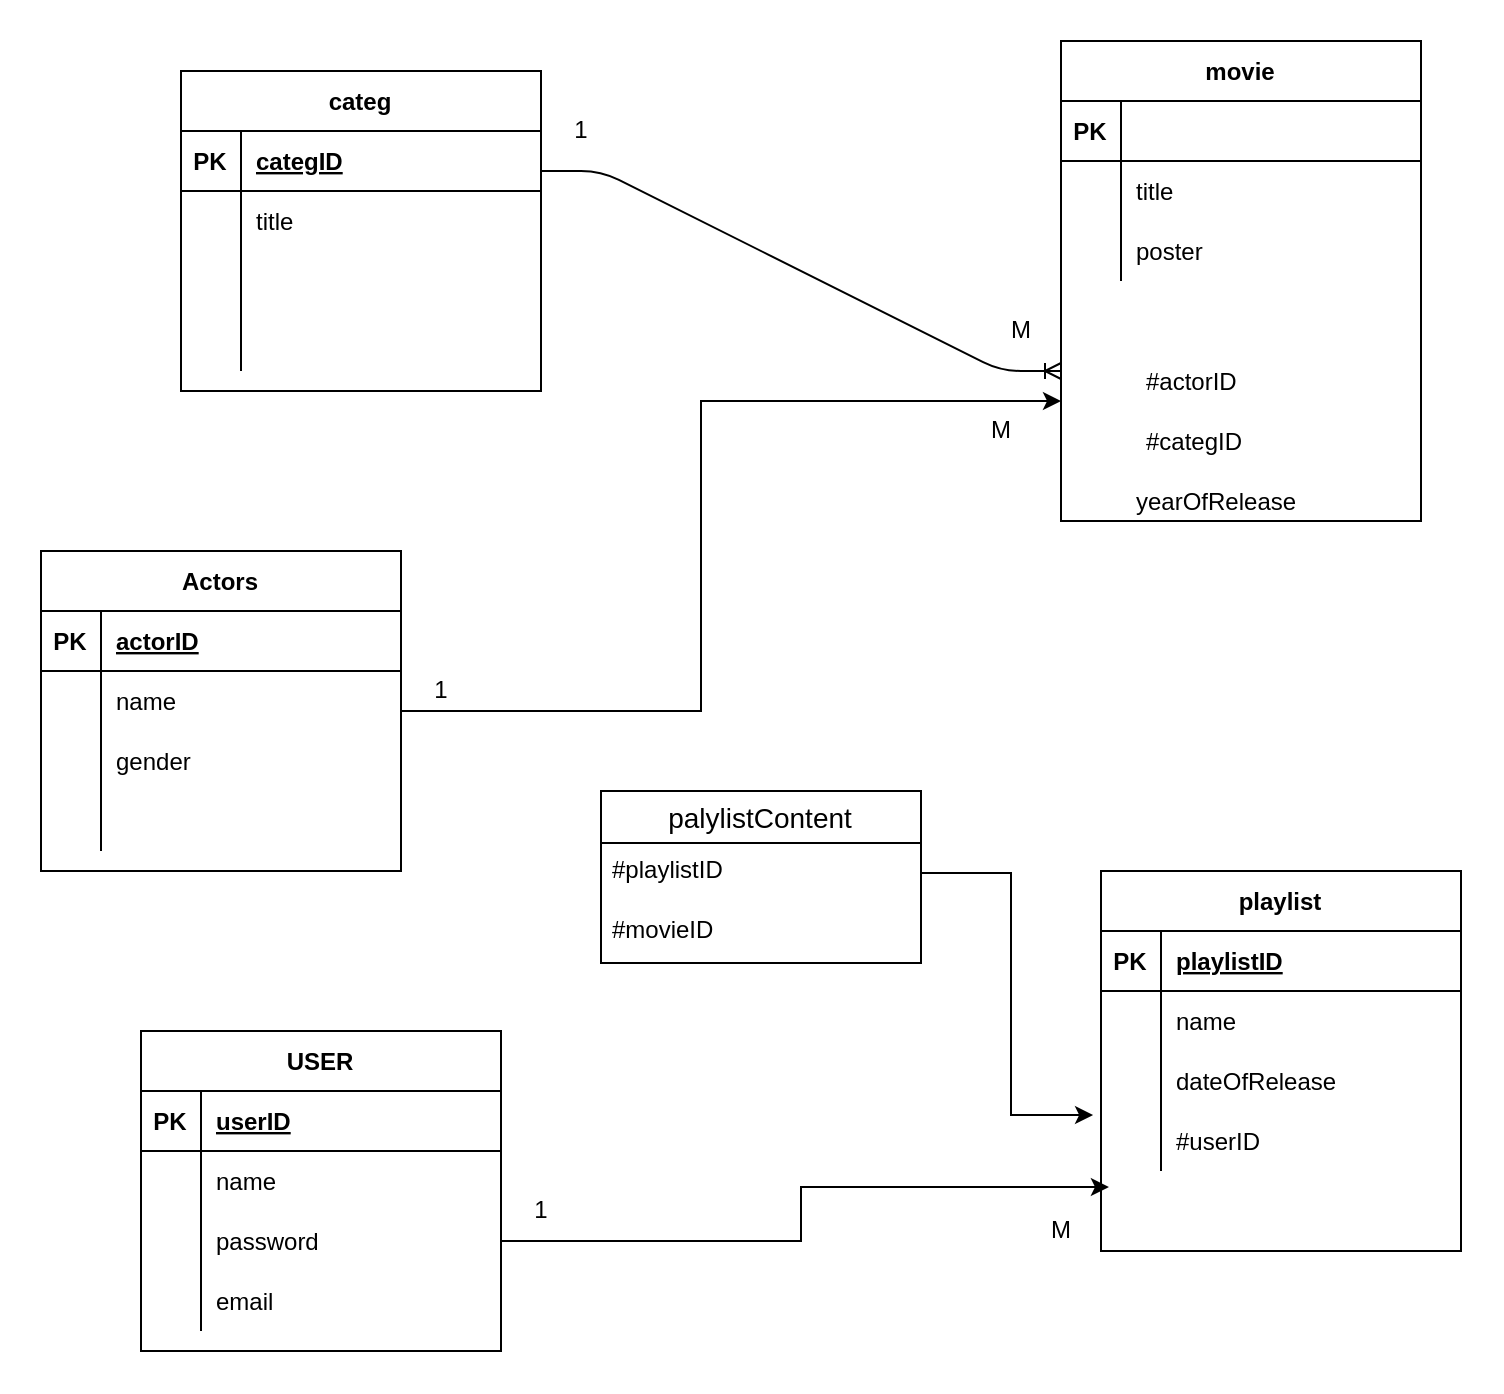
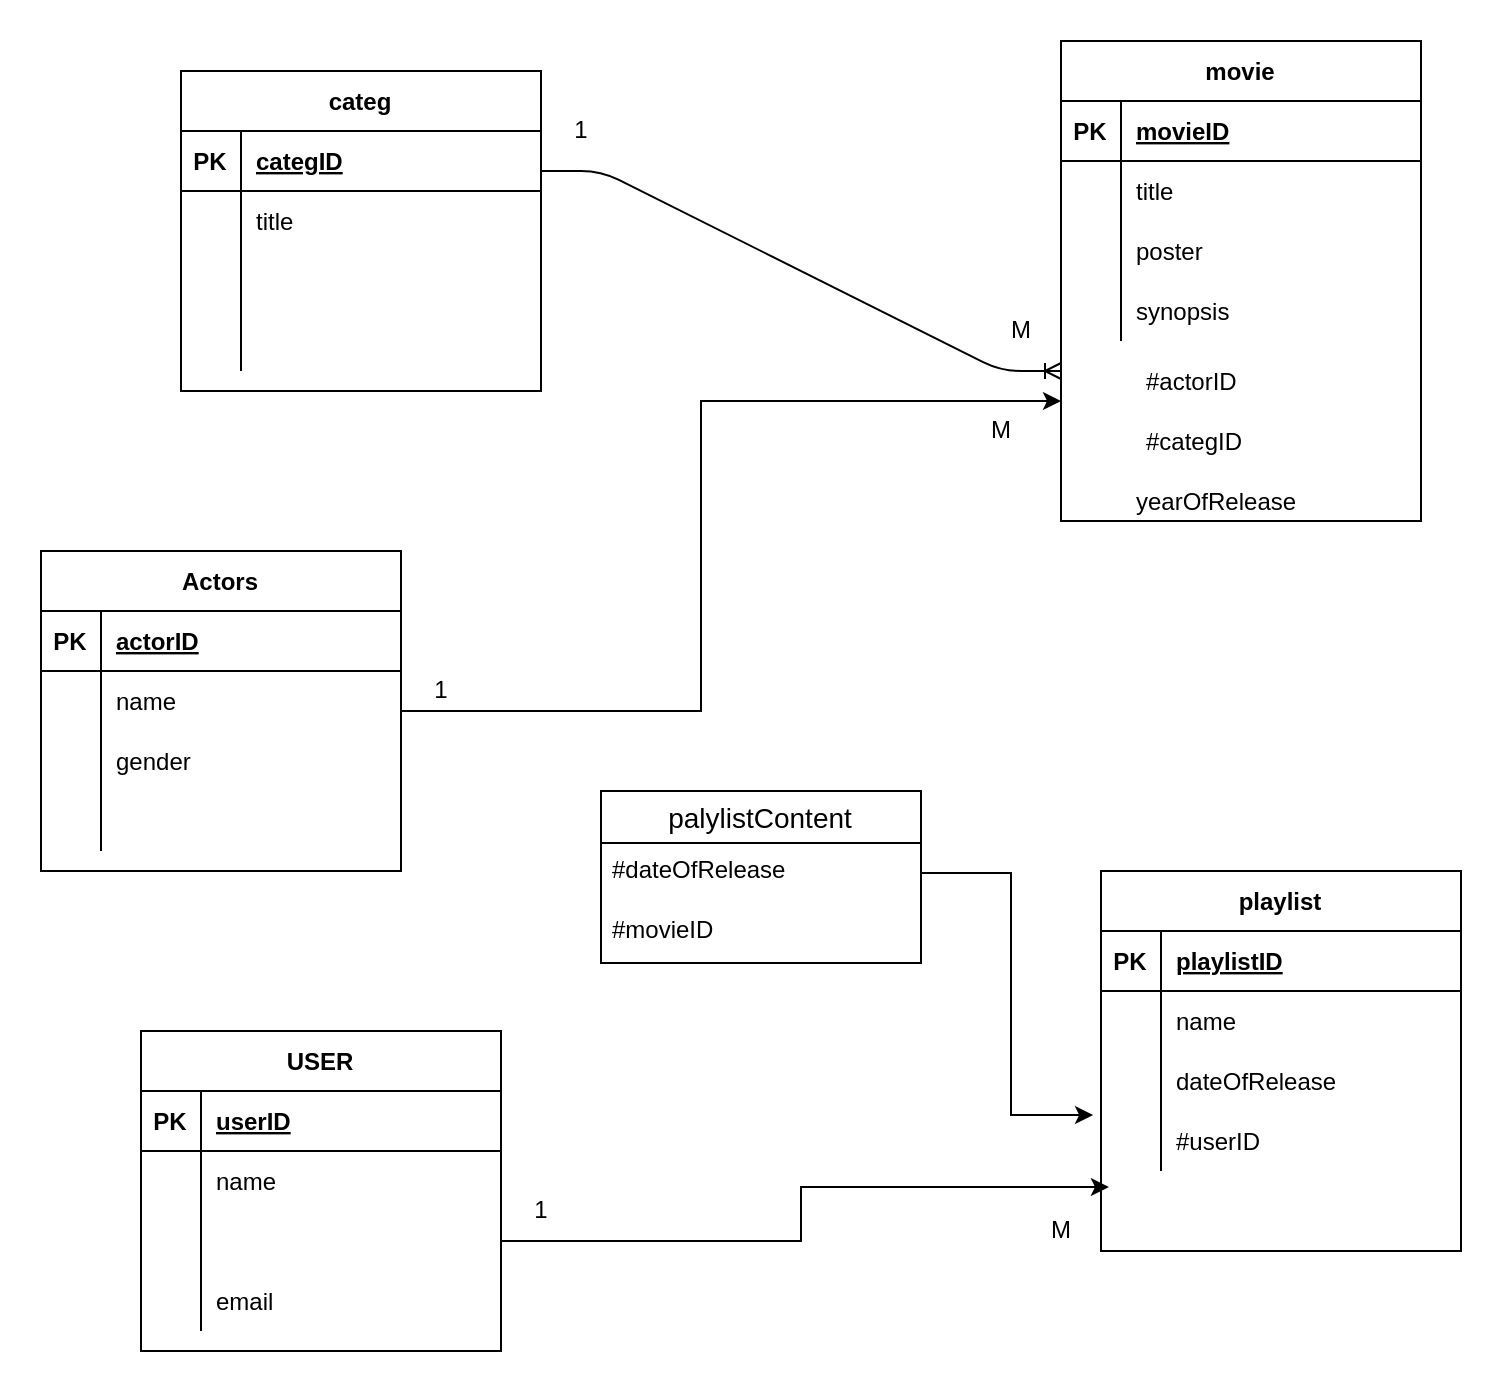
none -> (1271, 131)
none -> (1271, 311)
(677, 870) -> (703, 870)
(351, 1241) -> none
